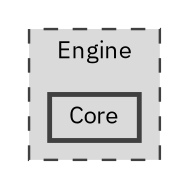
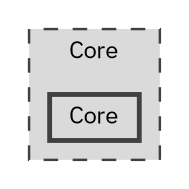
(94, 52) -> (94, 52)
